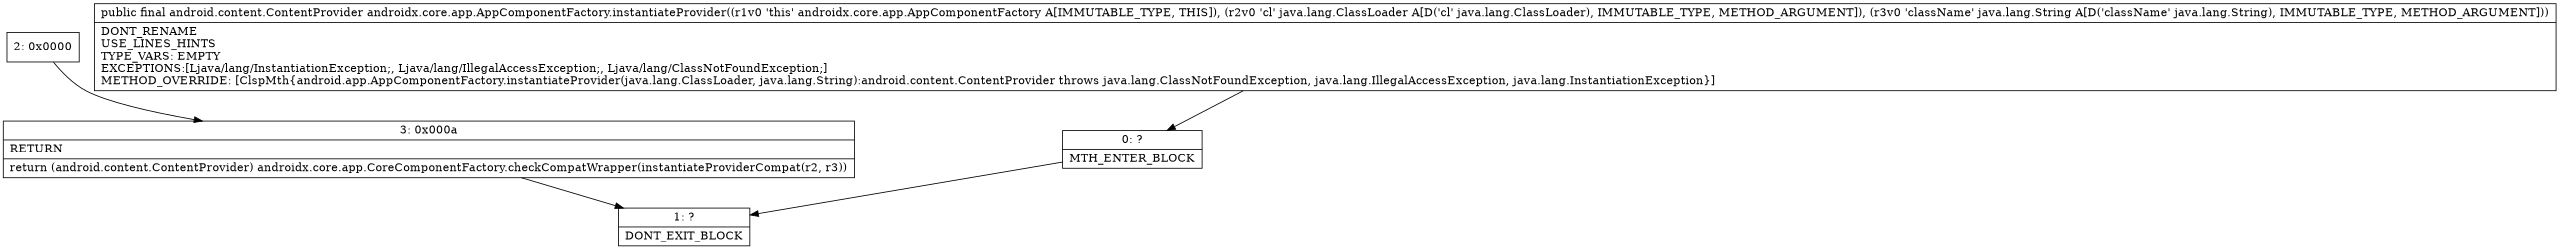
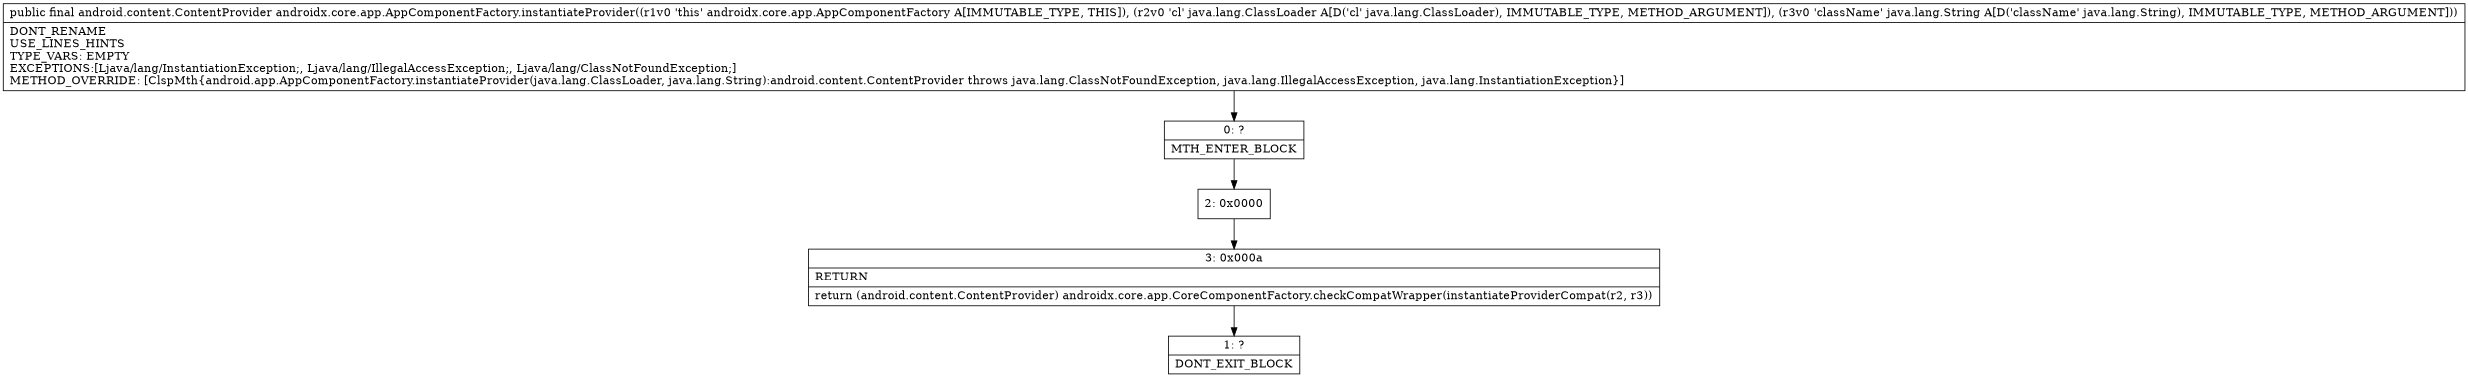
(910, 188) -> (1234, 170)
